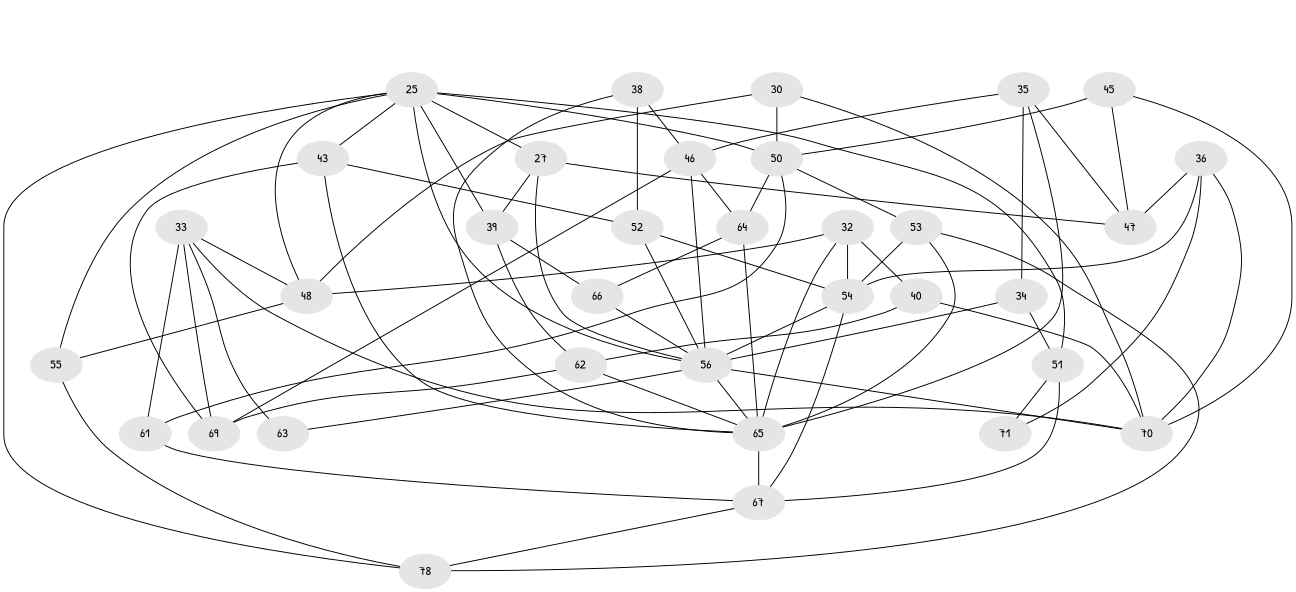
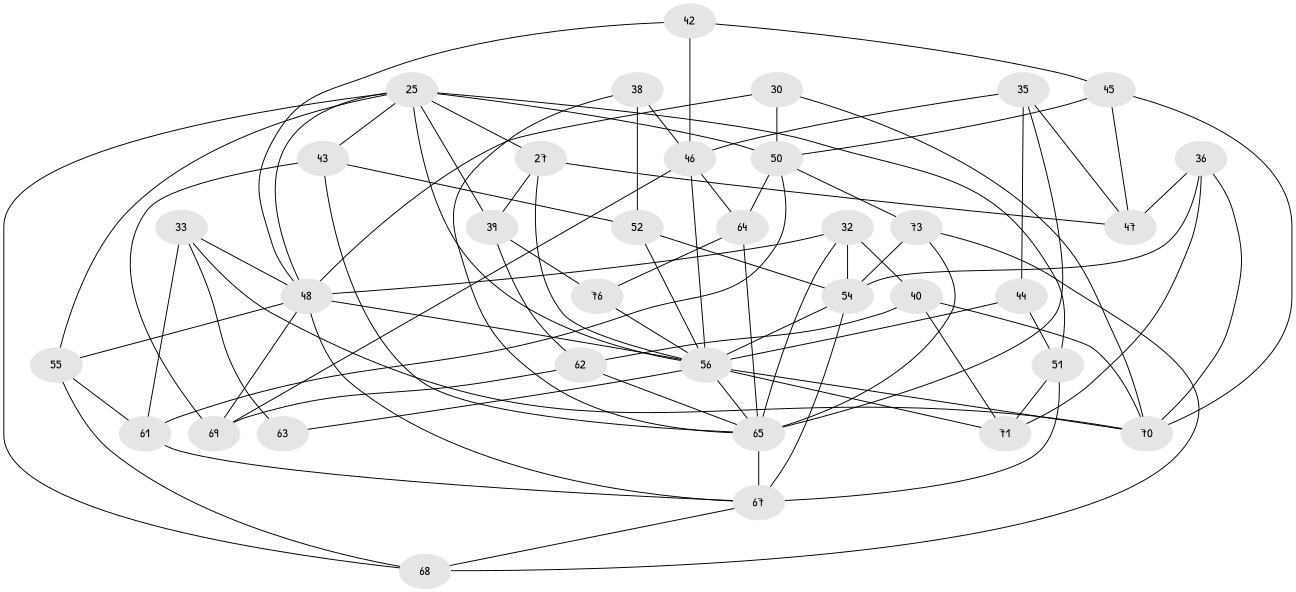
none -> (690, 21)
(916, 227) -> (916, 227)
(597, 296) -> (597, 296)
(1021, 296) -> (1021, 296)
none -> (507, 330)
(197, 335) -> (260, 365)
none -> (961, 365)
none -> (837, 395)
none -> (101, 399)
none -> (494, 458)
(425, 571) -> (425, 571)
